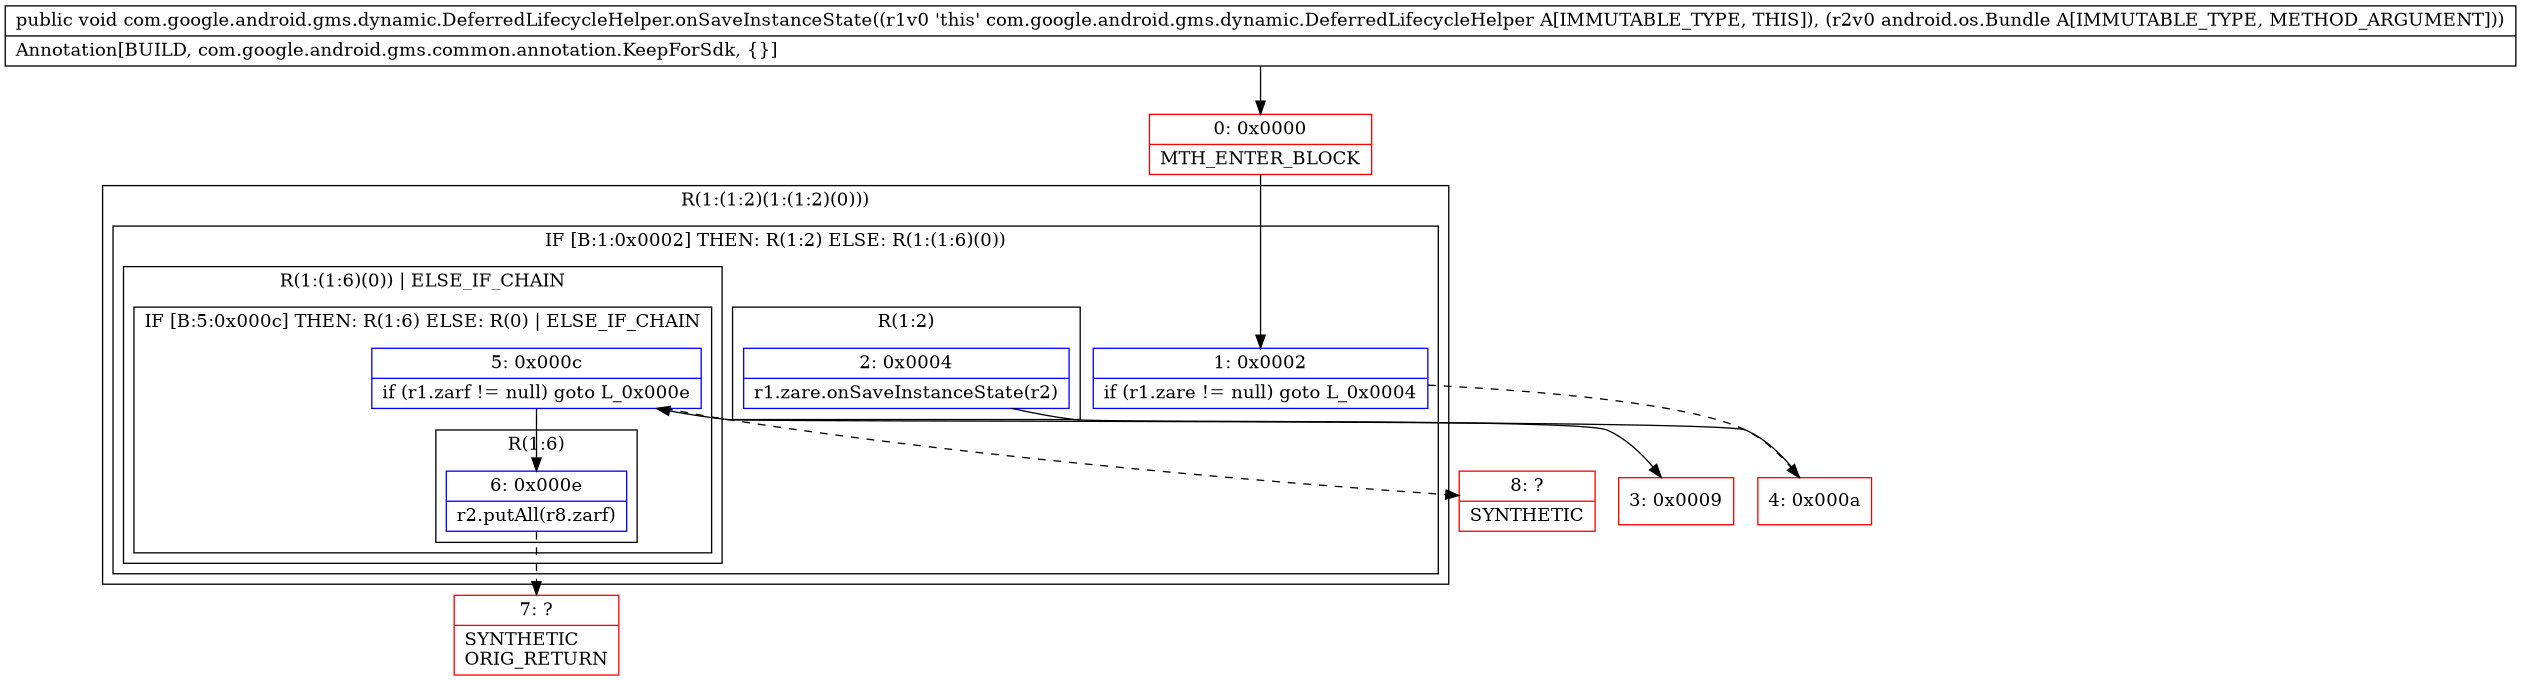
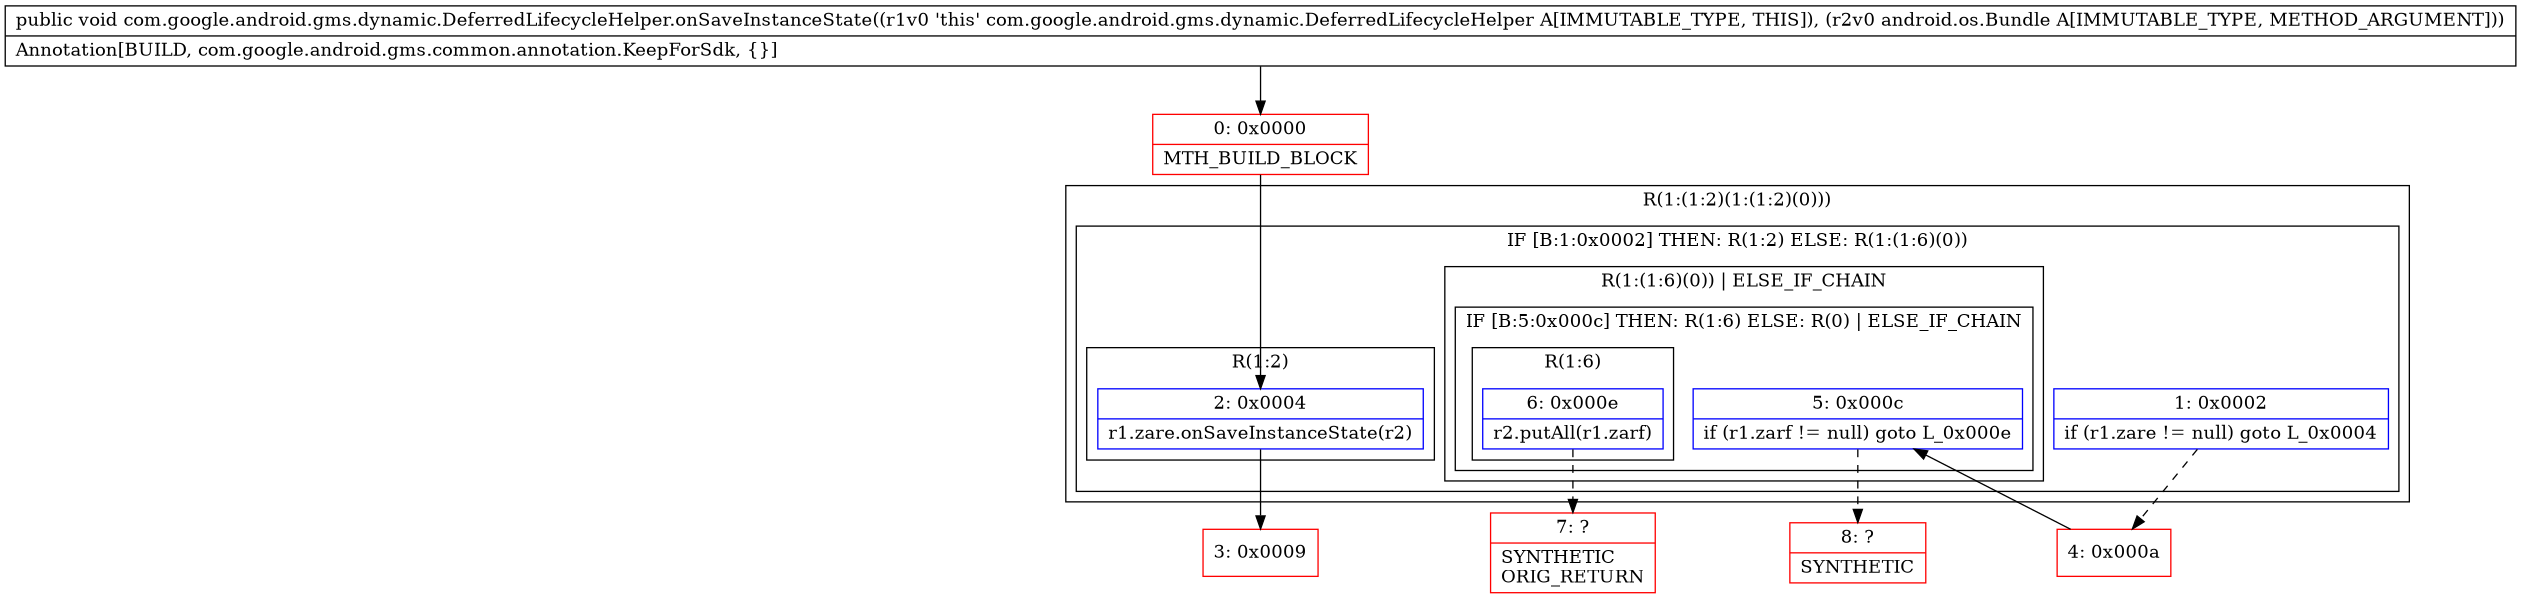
(1261, 159) -> (1261, 159)
(1261, 255) -> (1261, 275)
(537, 438) -> none
(537, 516) -> (1573, 433)
